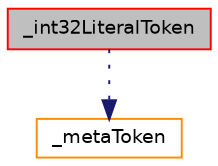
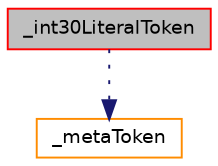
(109, 29) -> (109, 29)
